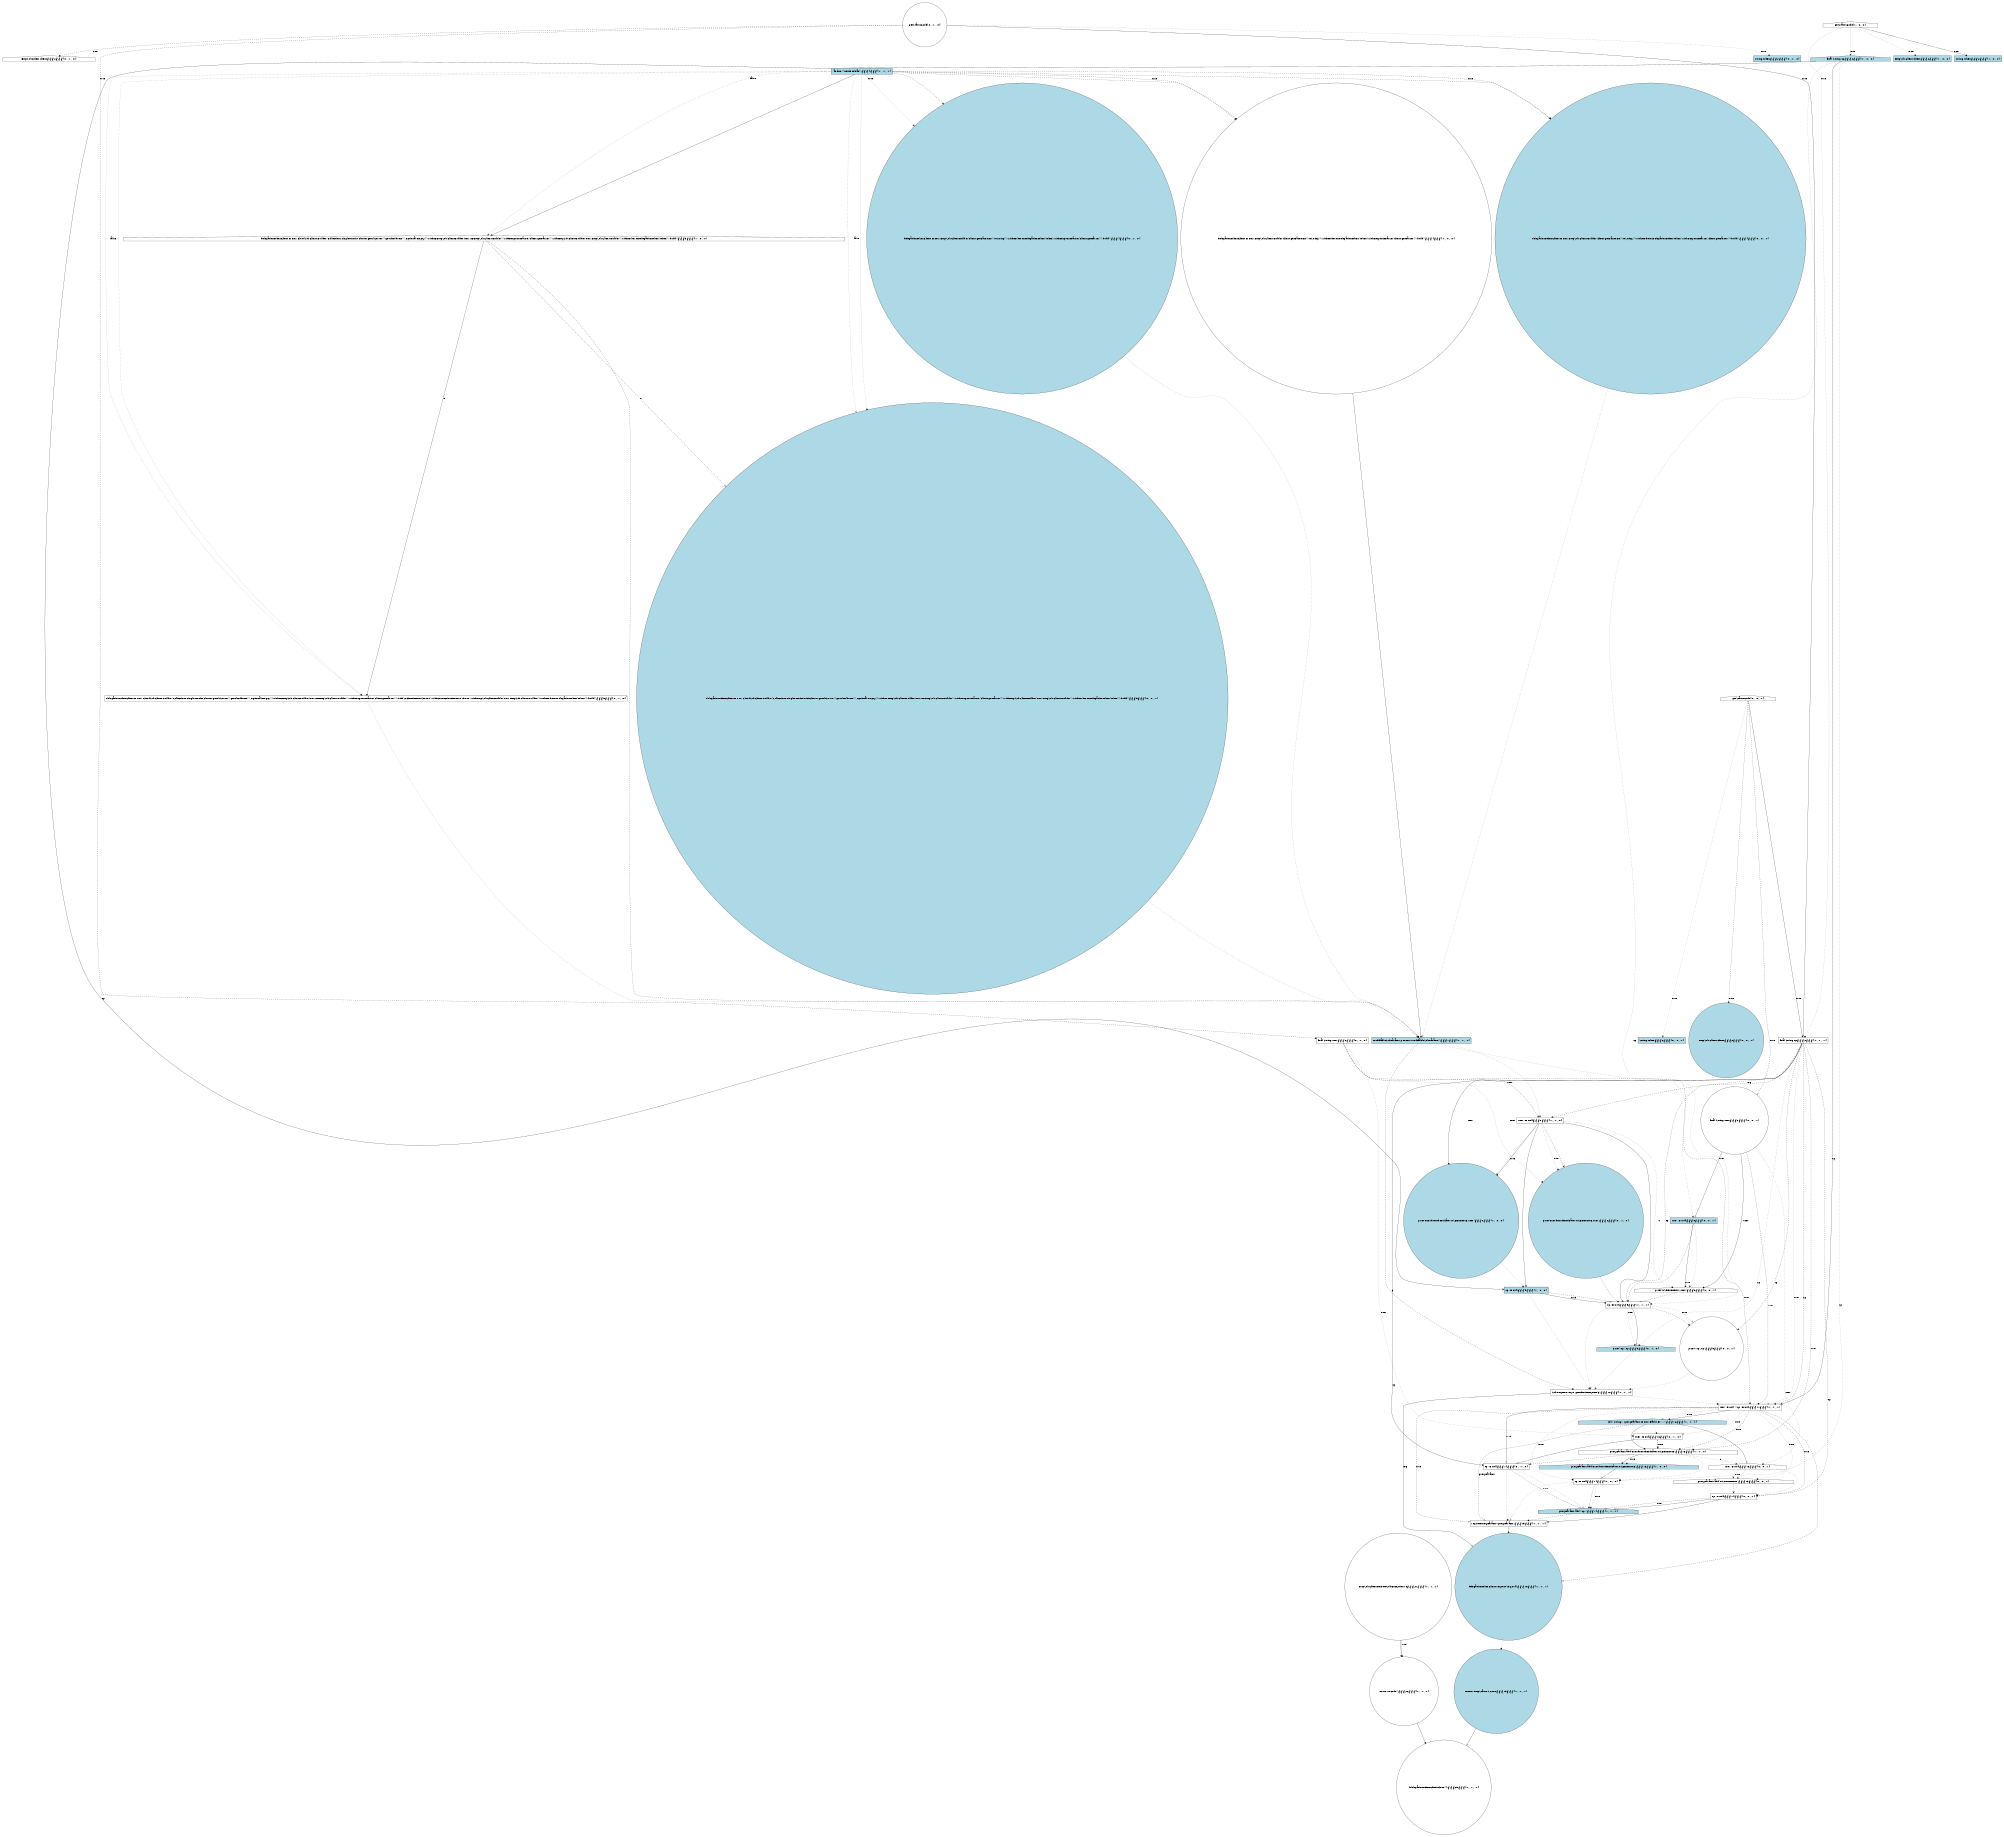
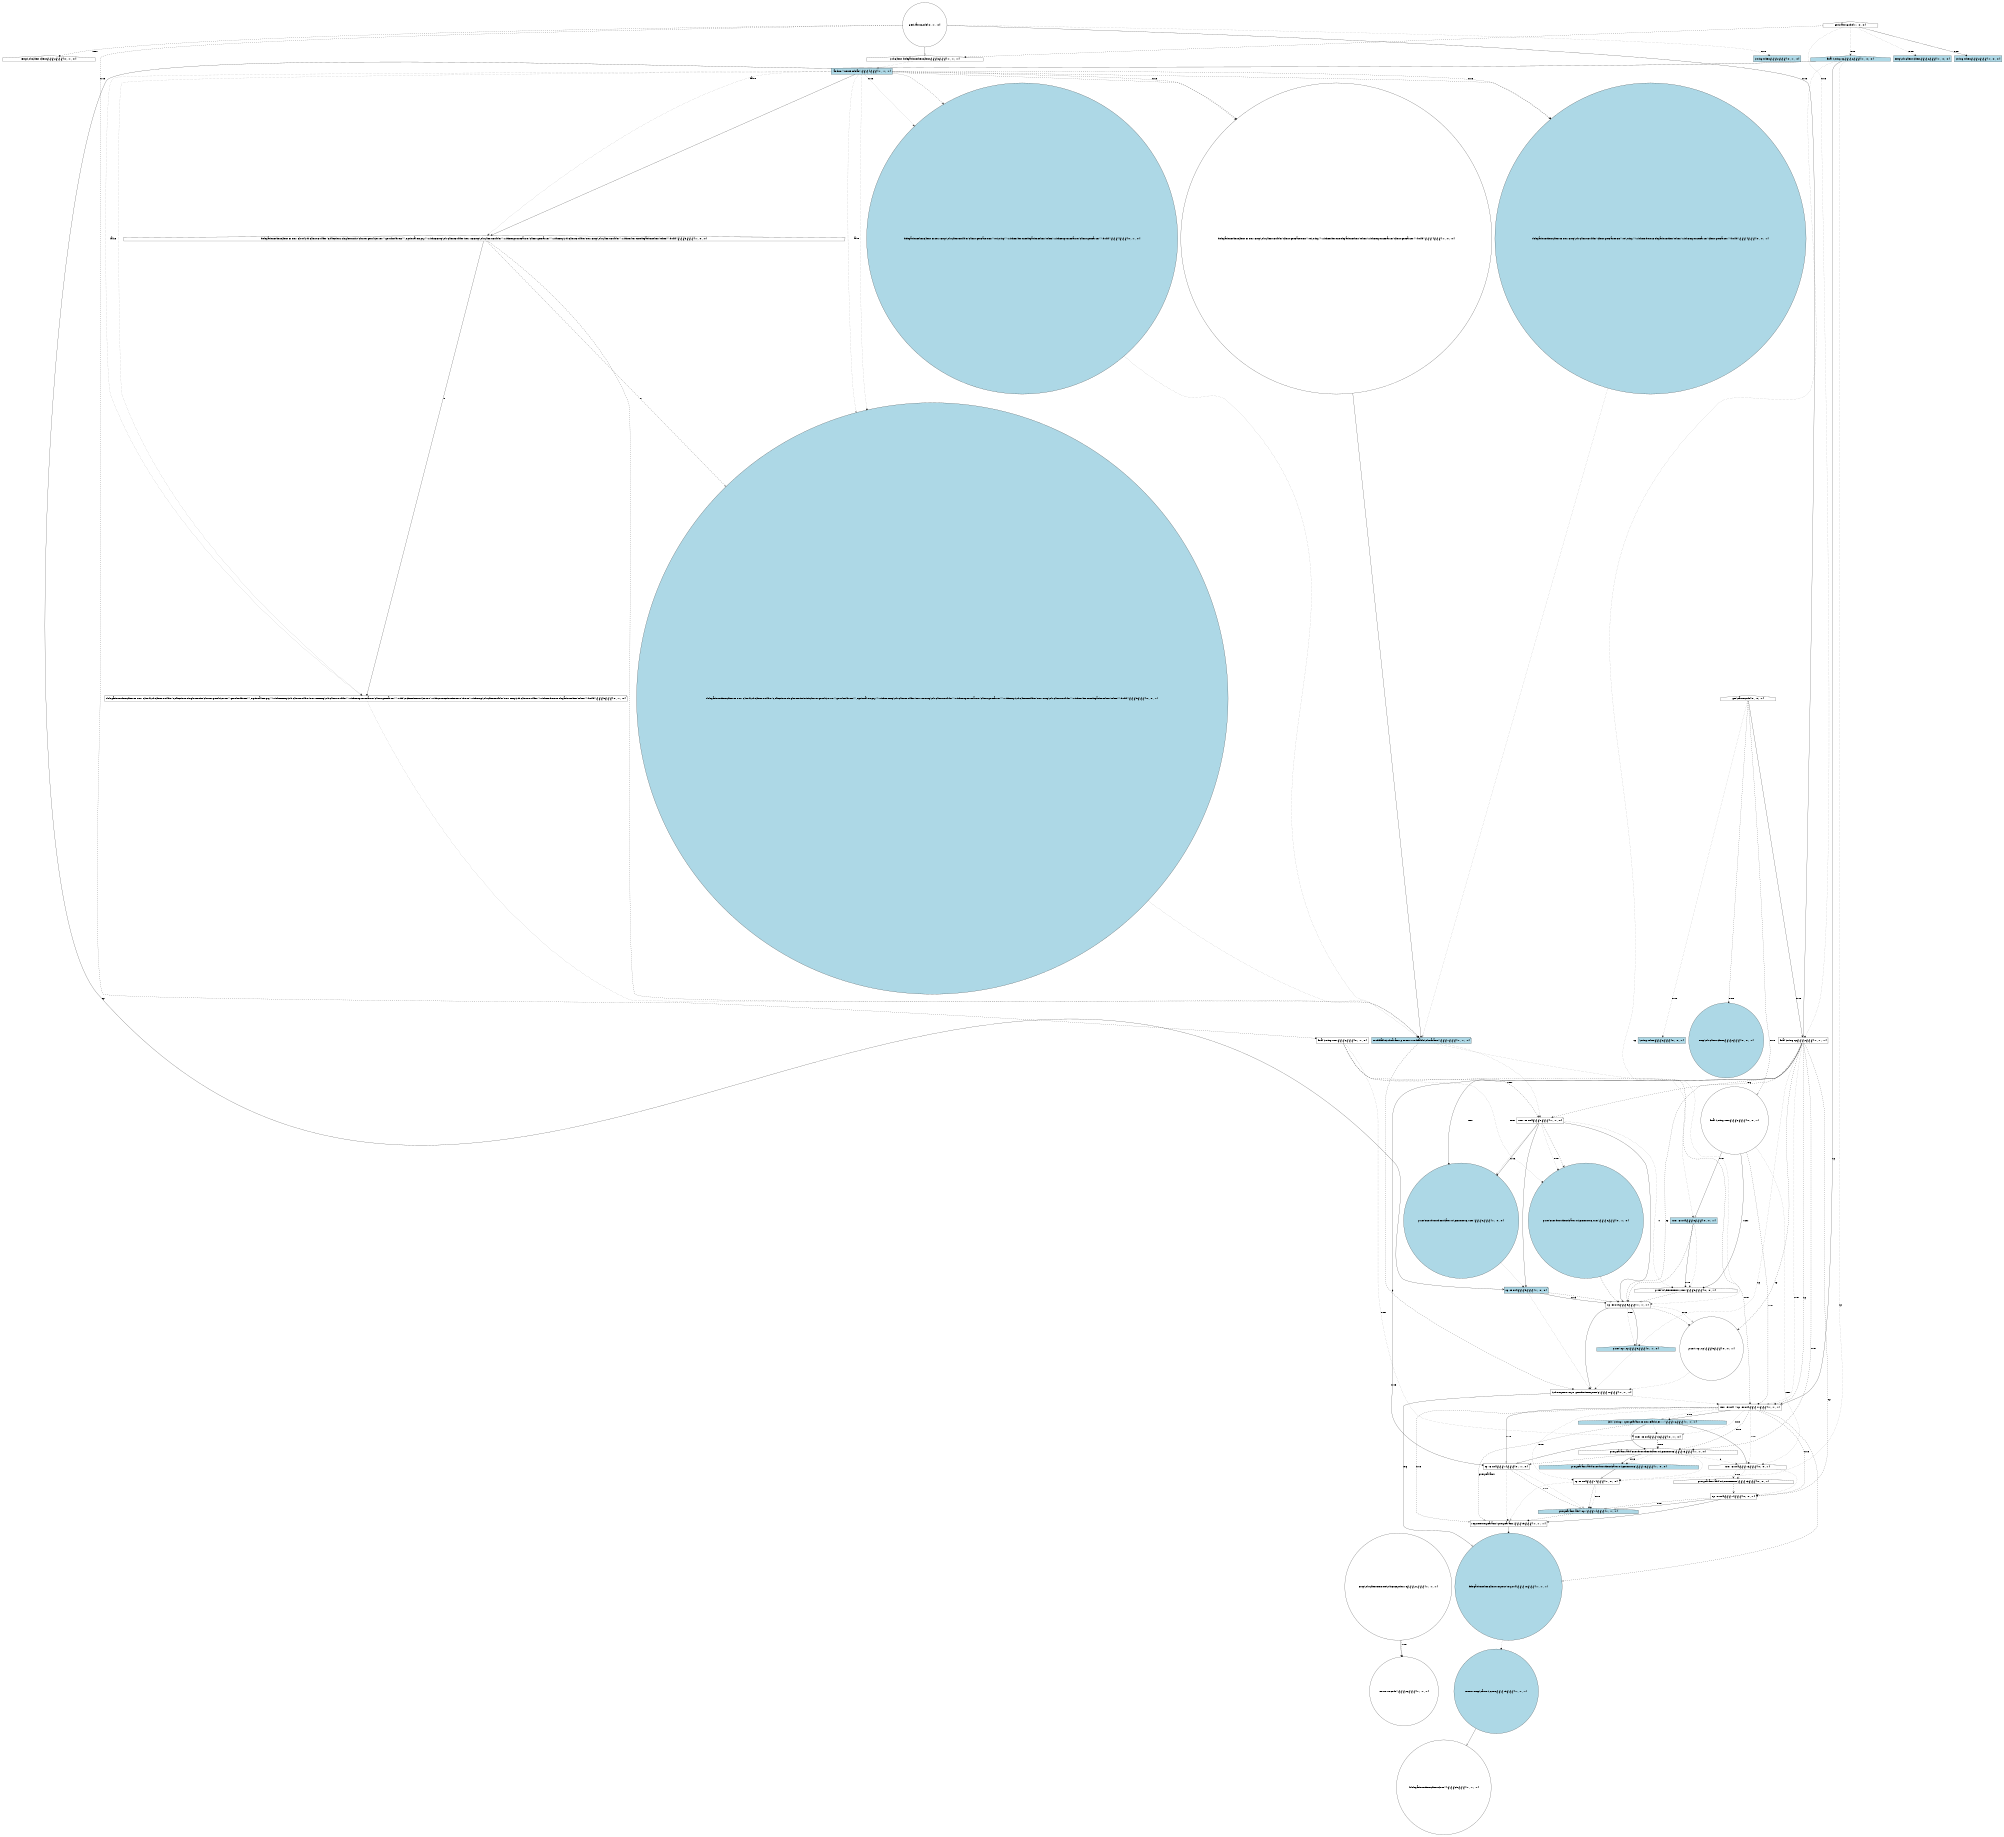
(95, 51) -> (95, 51)
none -> (925, 59)
(1586, 1343) -> (1586, 1343)
(1394, 1385) -> (1394, 1385)
(1790, 1449) -> (1751, 1436)
(1421, 1733) -> none
